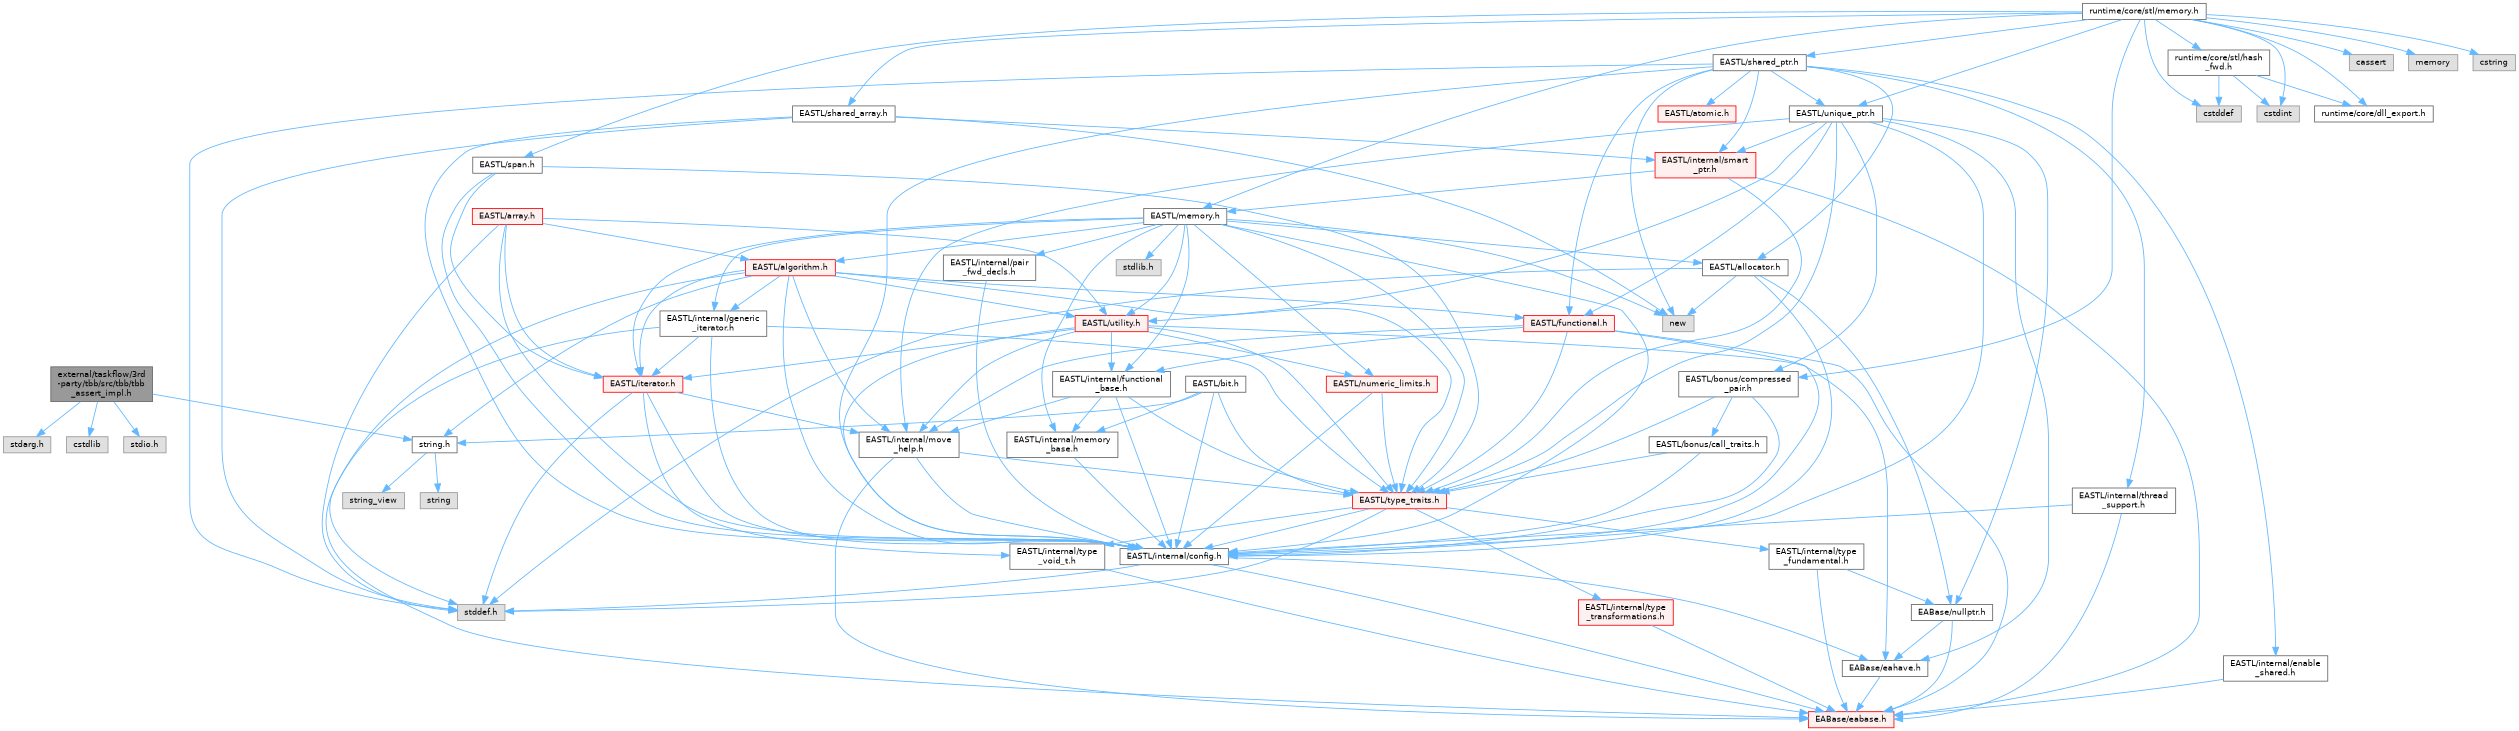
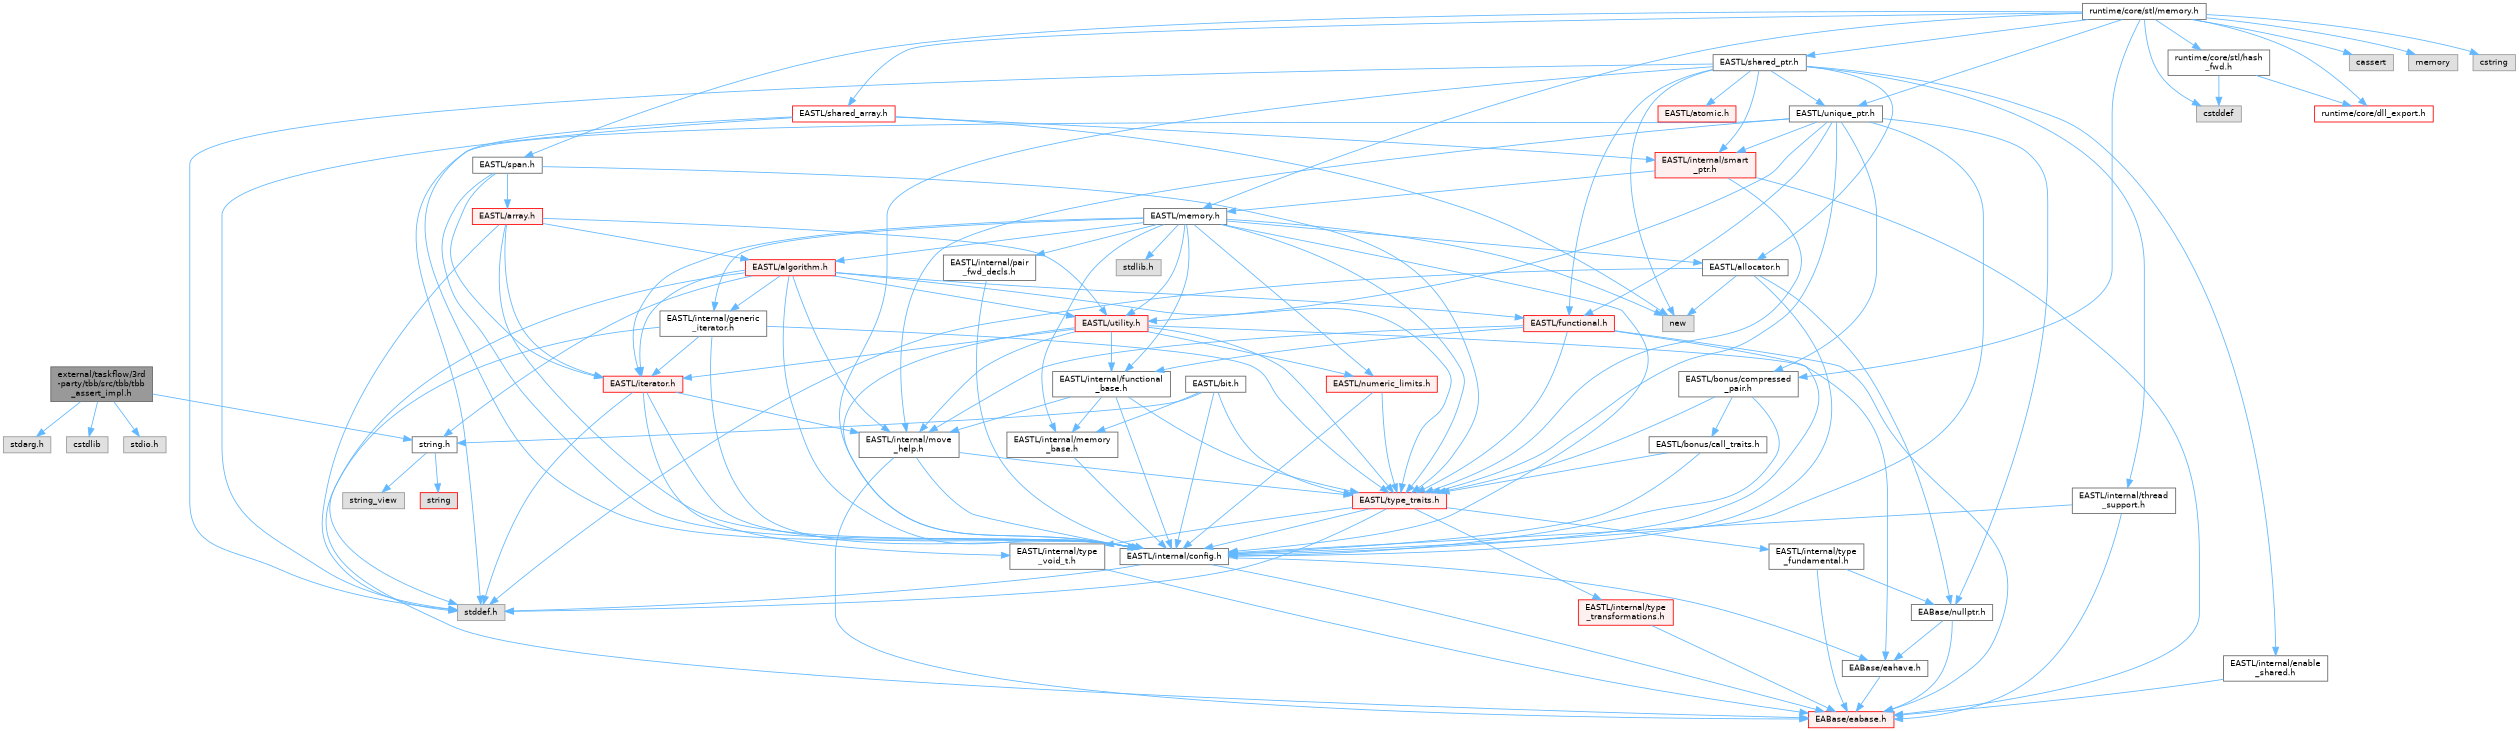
(844, 114) -> (844, 114)
(2278, 114) -> none
(2374, 114) -> (2374, 114)
none -> (507, 186)
(2040, 381) -> (893, 126)
(439, 501) -> (439, 501)
